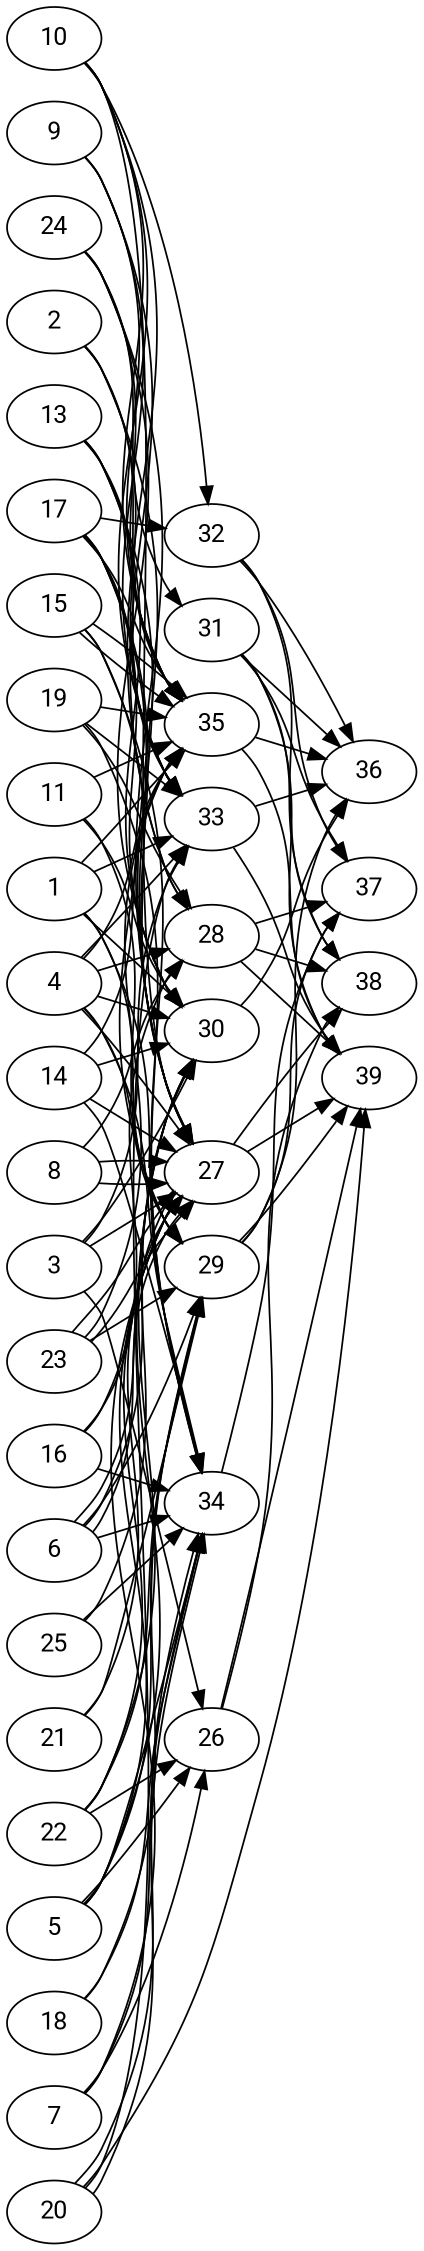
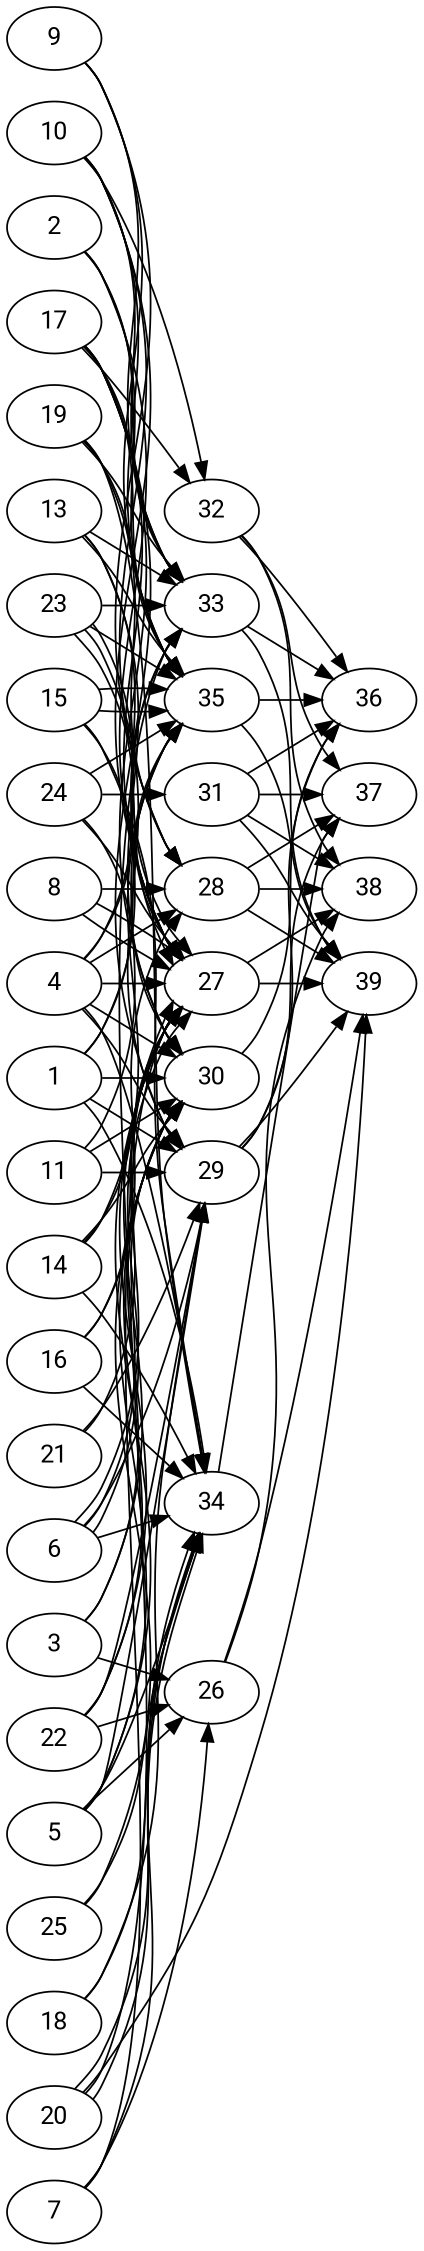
(138, 1055) -> (124, 606)
